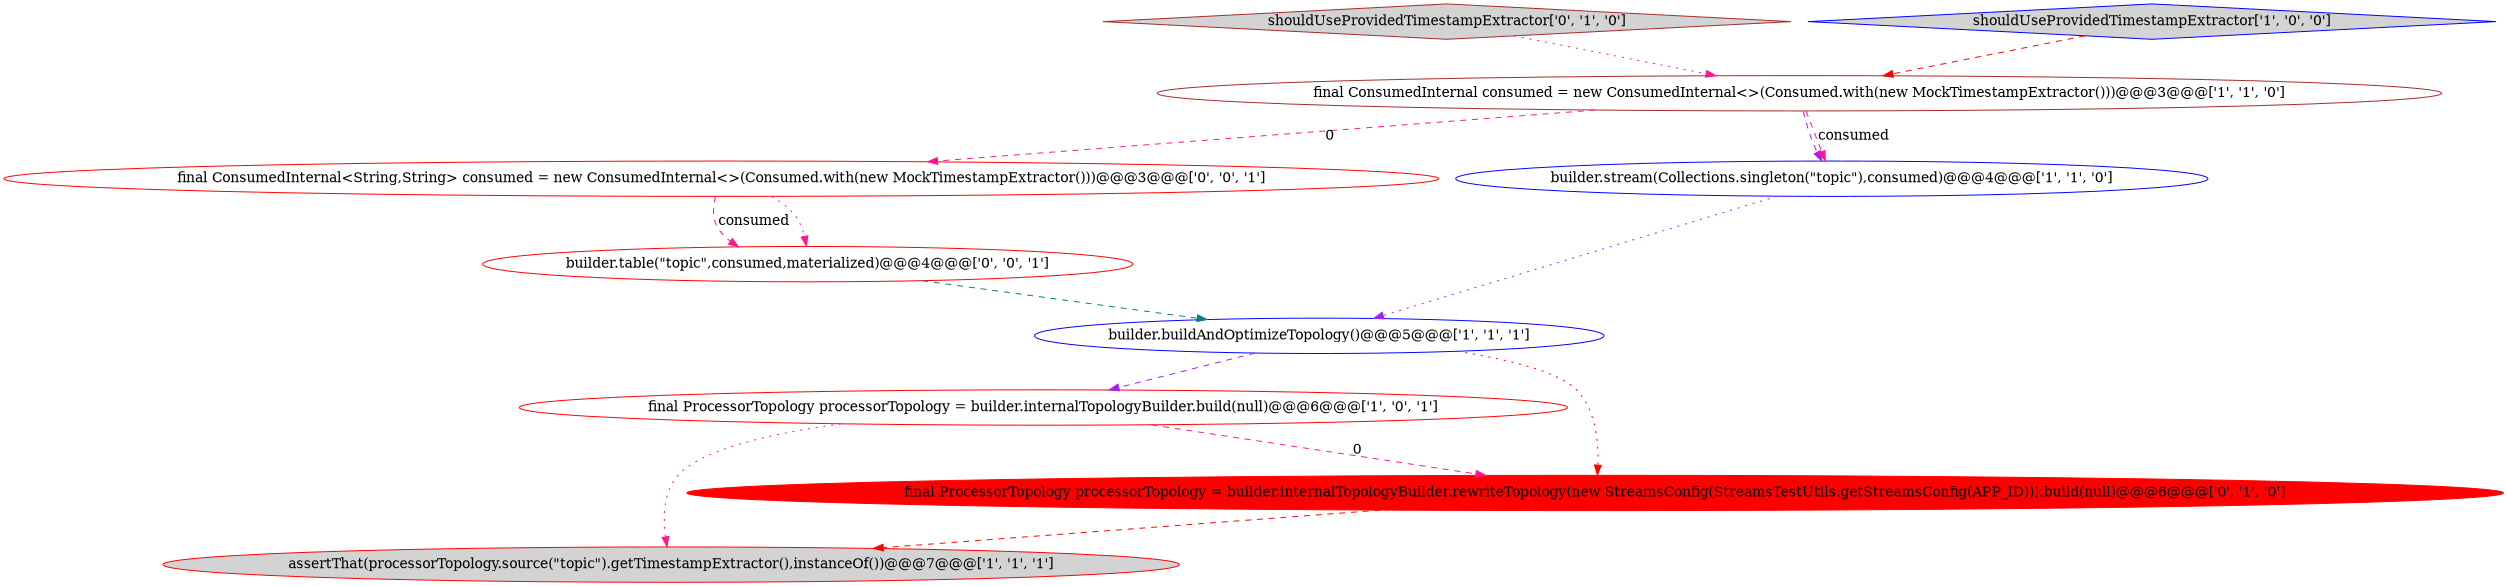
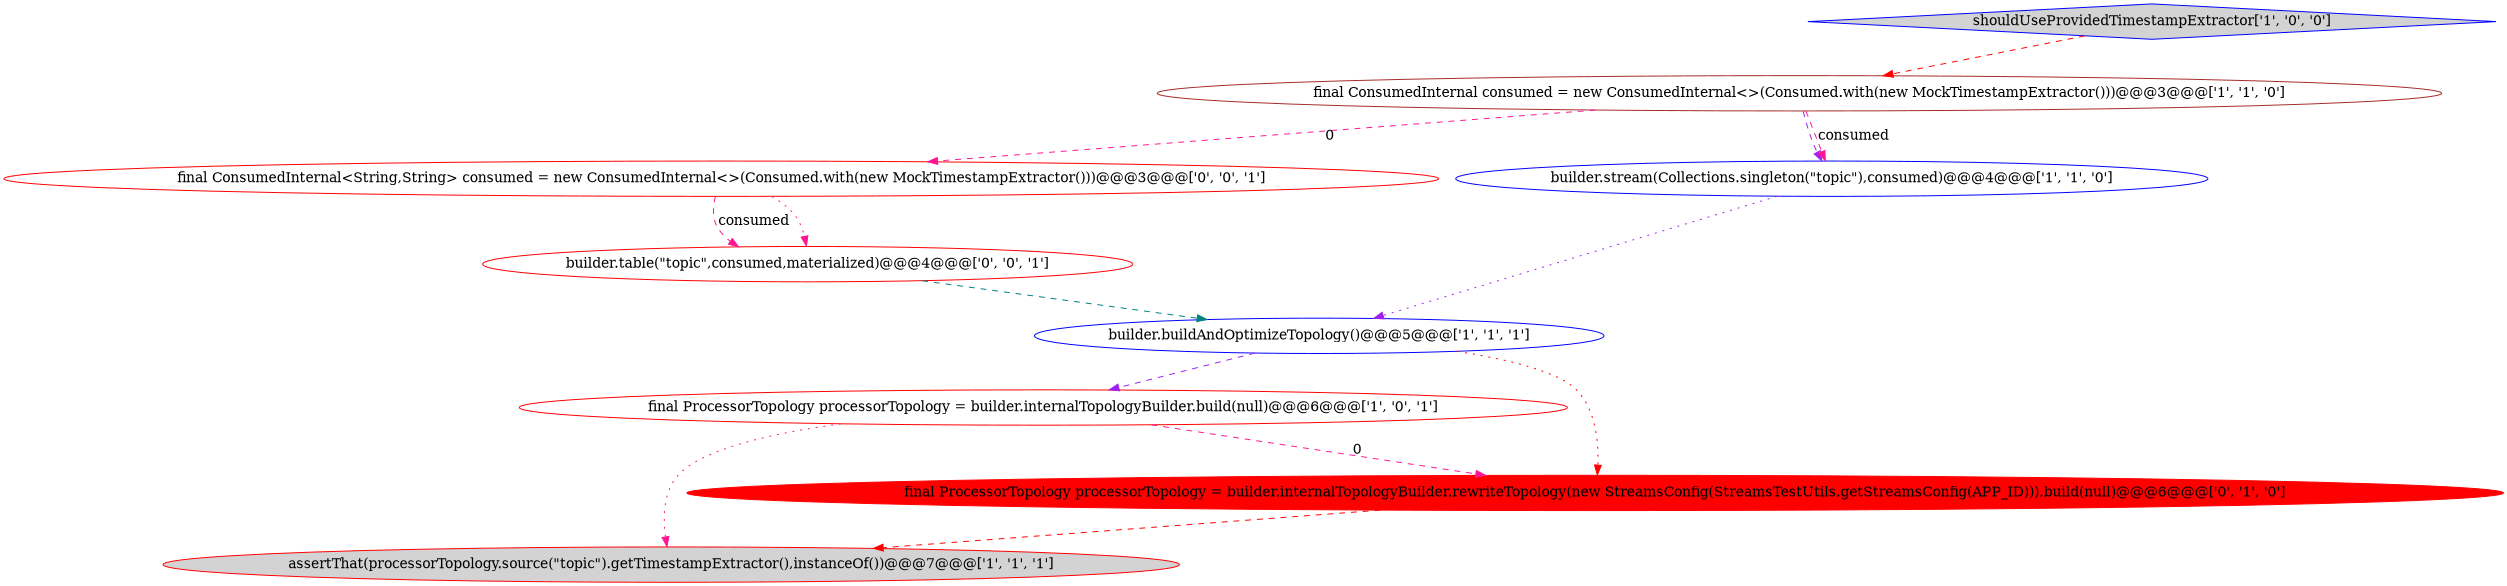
(1447, 22) -> none
